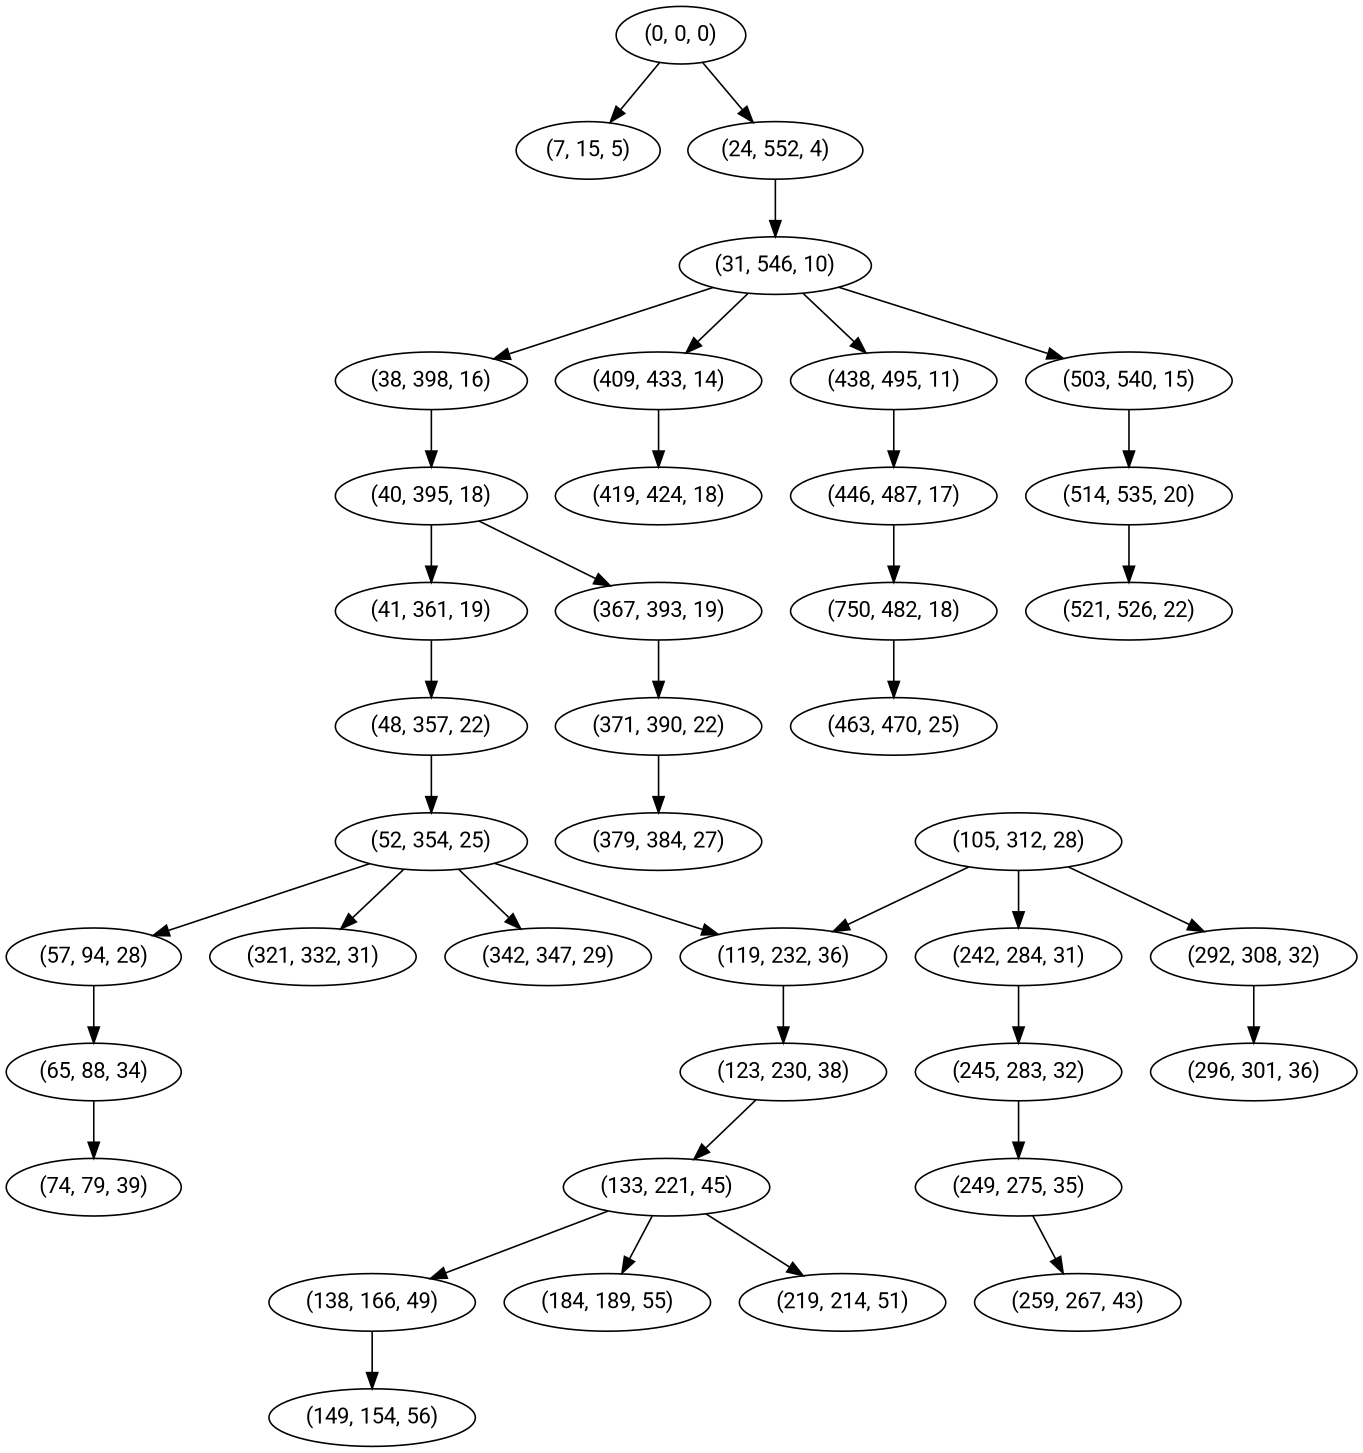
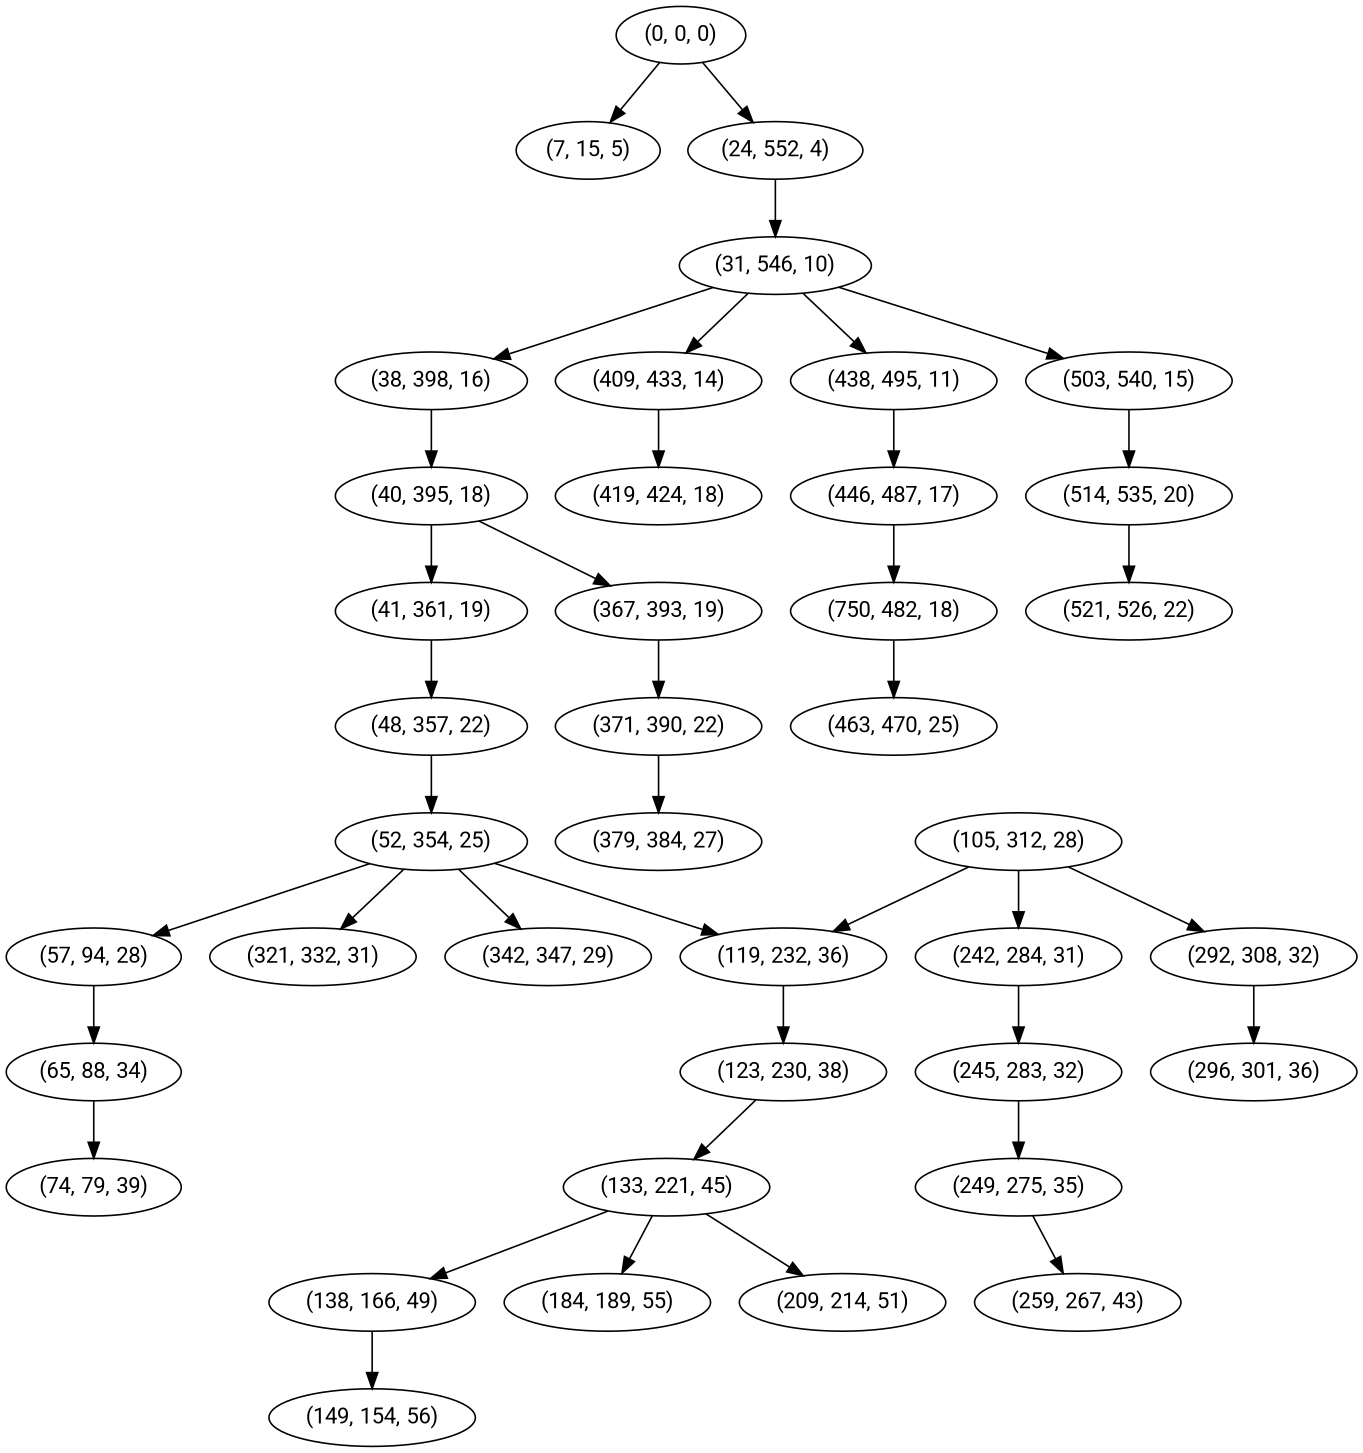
(843, 1302) -> (843, 1302)
